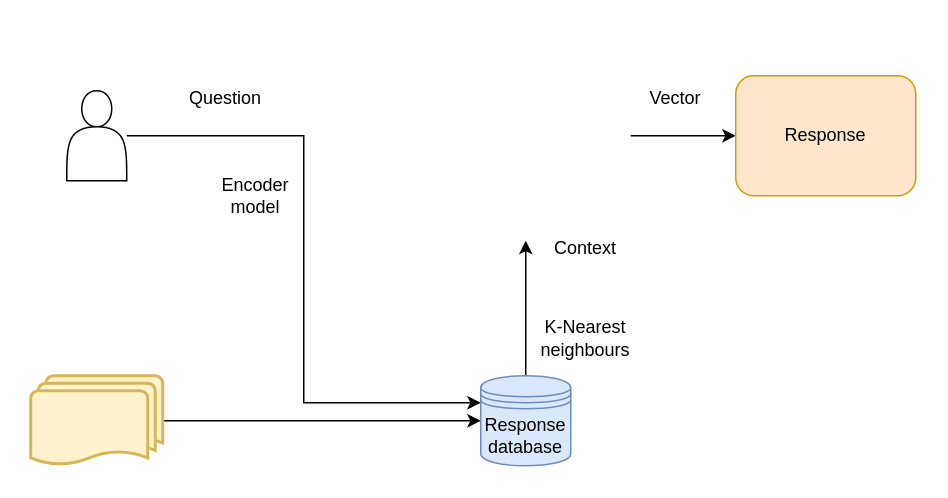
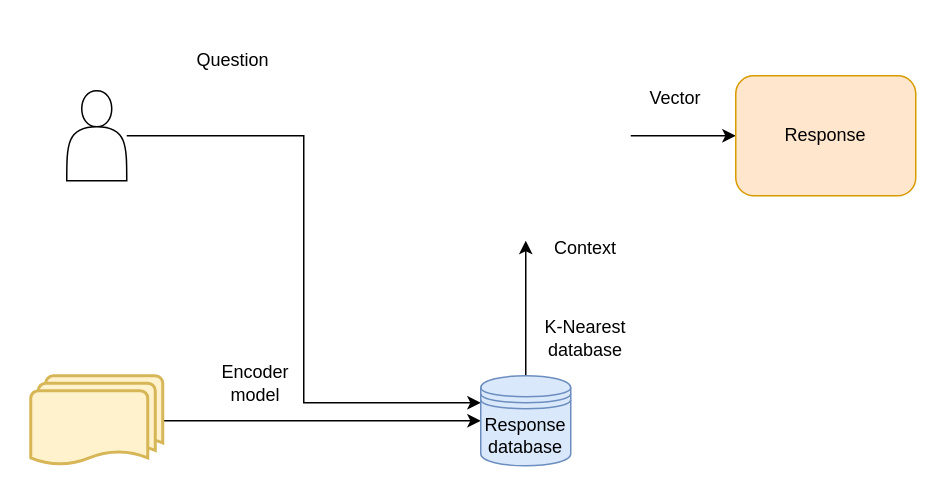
(226, 98) -> (233, 61)
(256, 196) -> (256, 383)
(586, 338) -> (586, 338)
